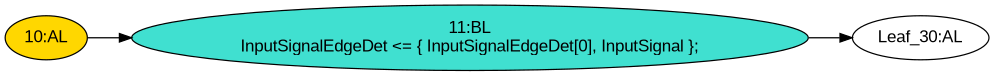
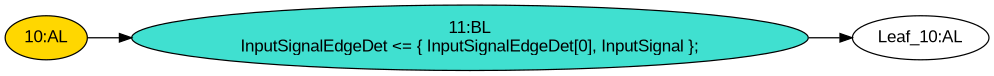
(921, 38) -> (921, 38)
